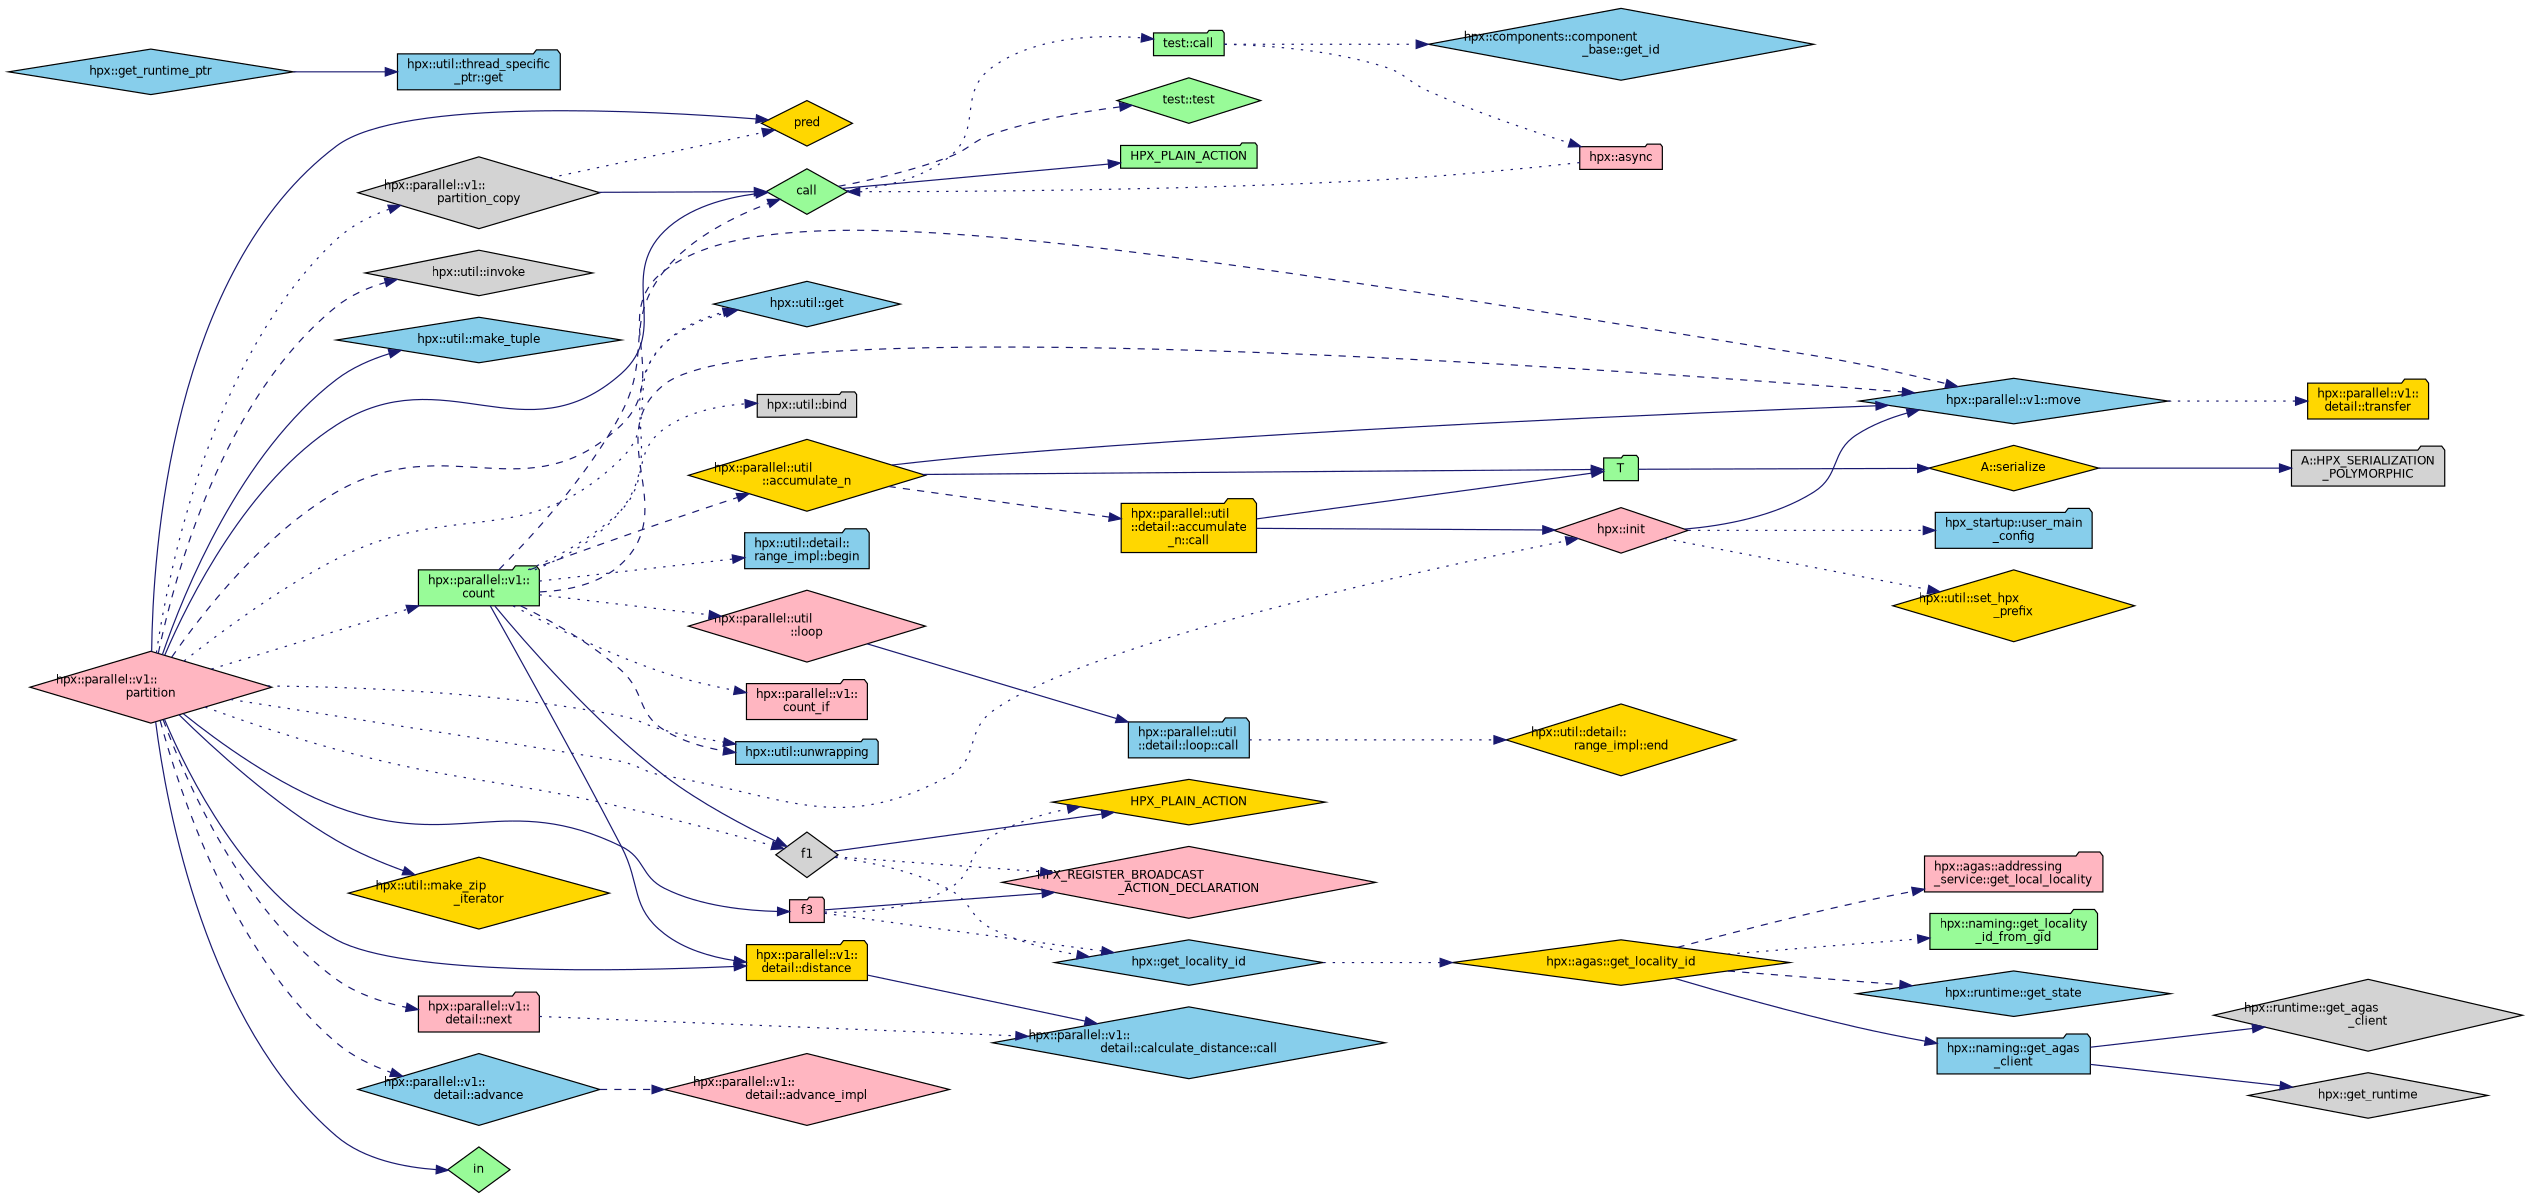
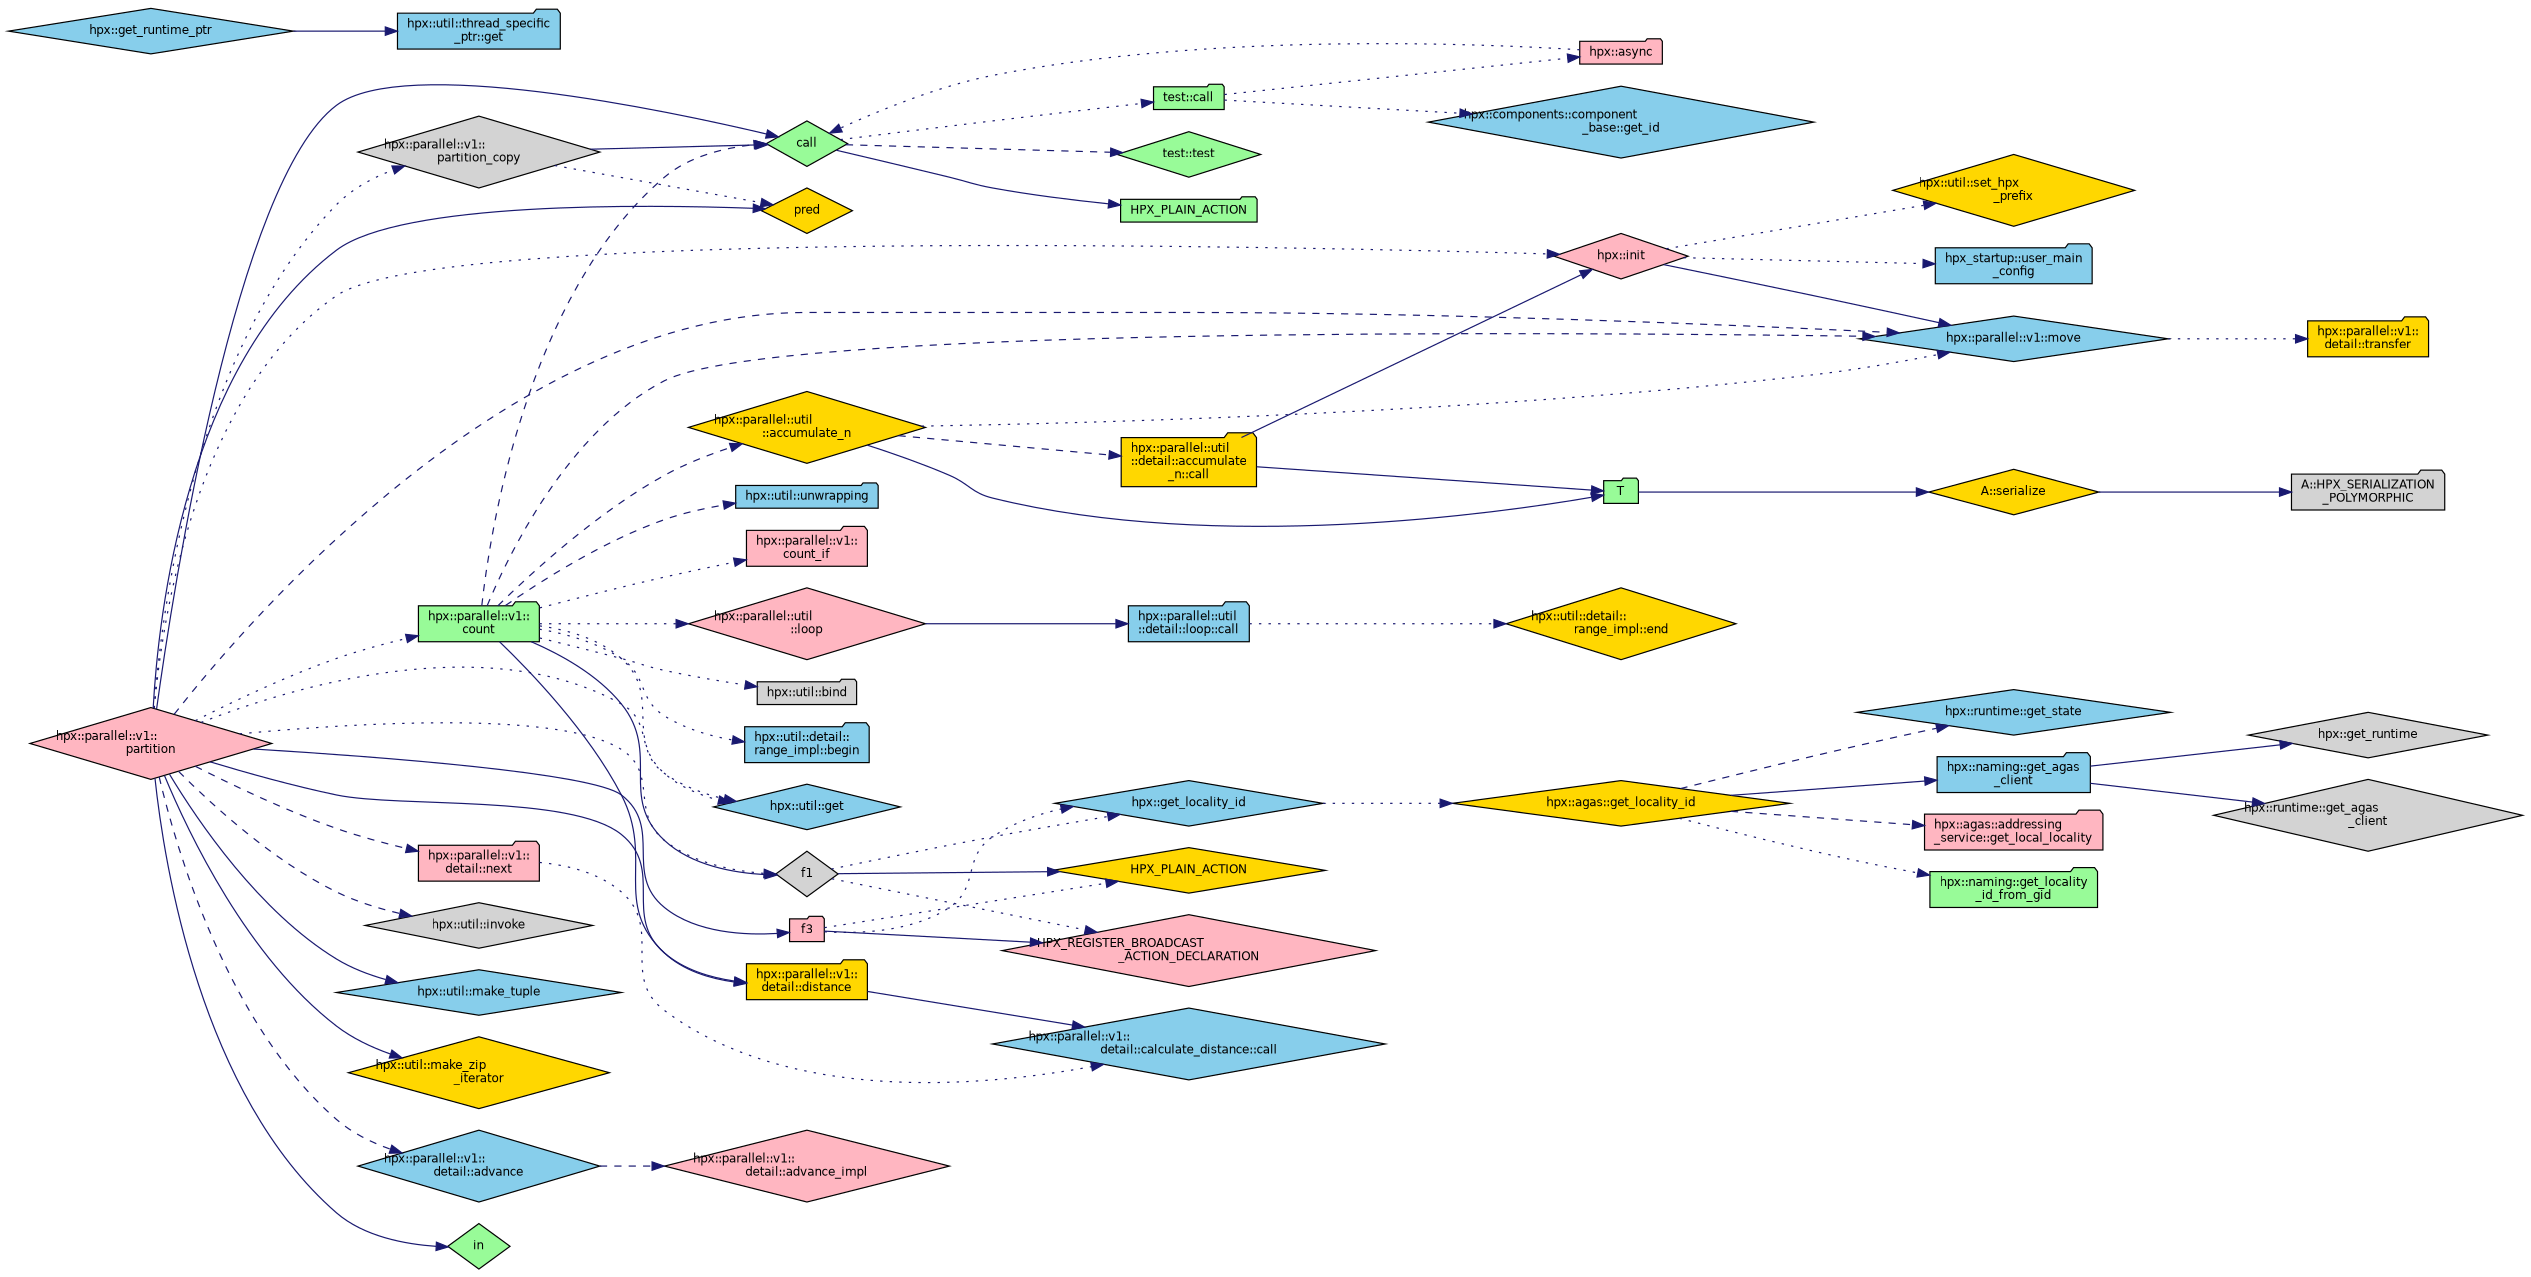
(1384, 429) -> (1431, 407)
(498, 698) -> none
